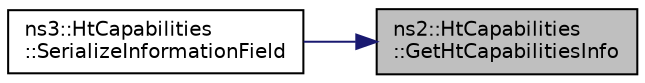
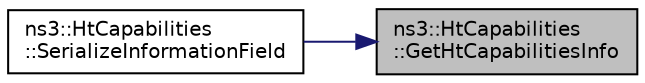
(507, 42) -> (507, 42)
